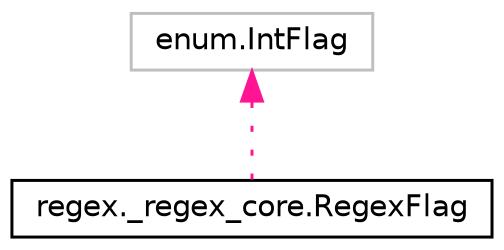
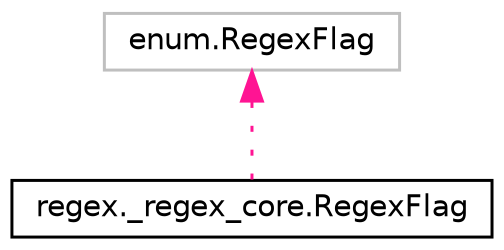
(252, 42) -> (252, 42)
